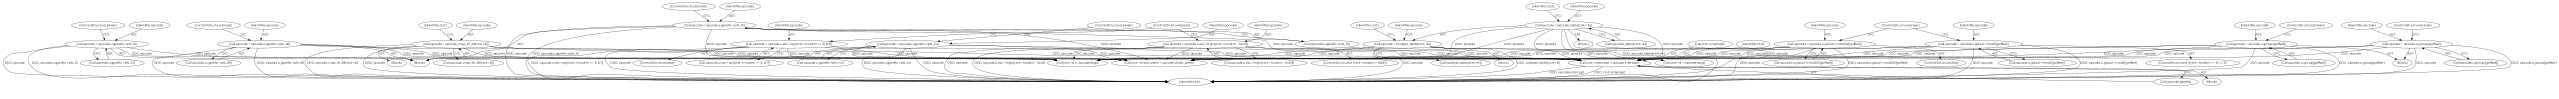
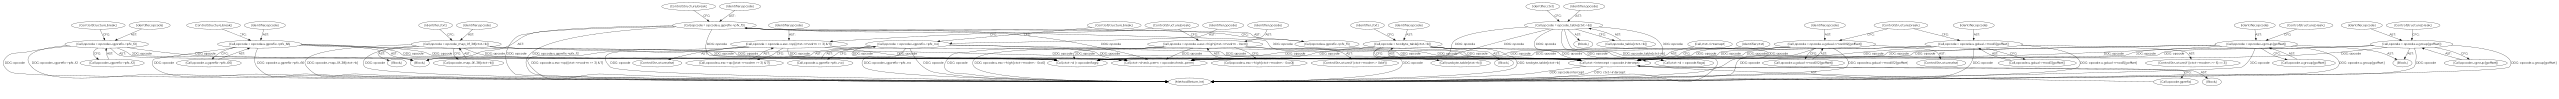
(1469, 29) -> (1410, 58)
(1190, 82) -> (1190, 82)
